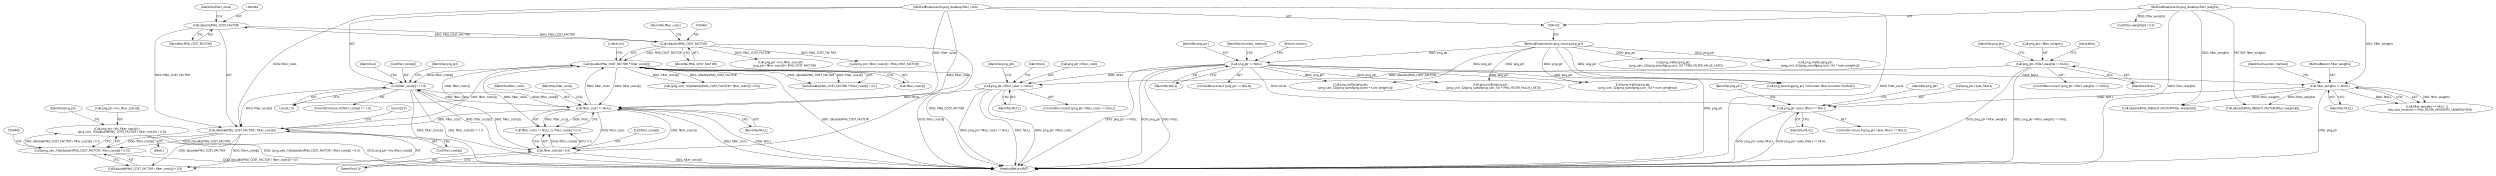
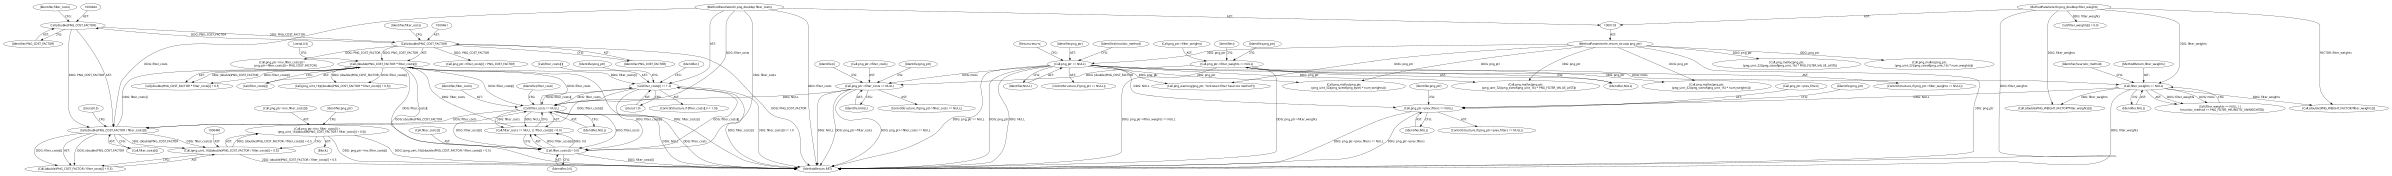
(1553, 44) -> (1610, 44)
(462, 99) -> (392, 118)
(2328, 130) -> (2125, 130)
